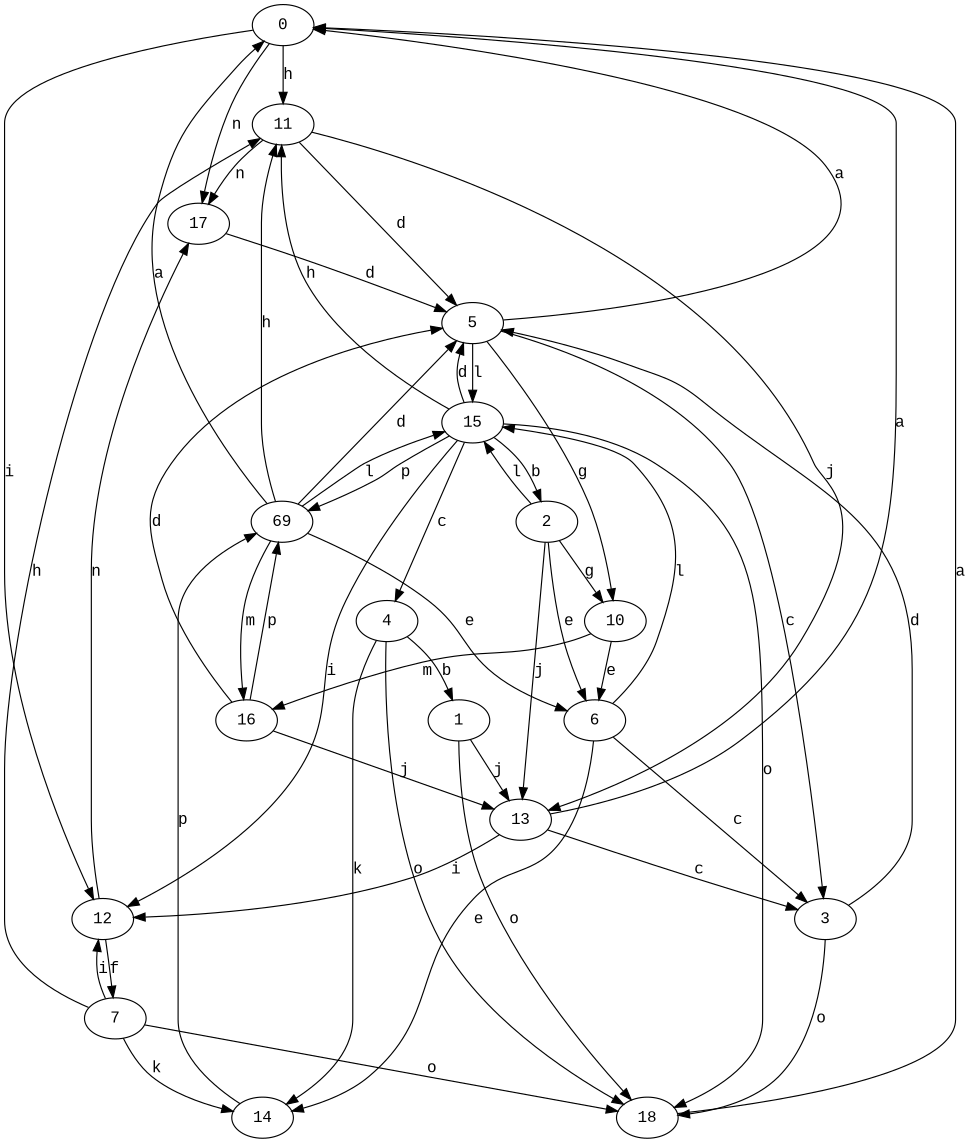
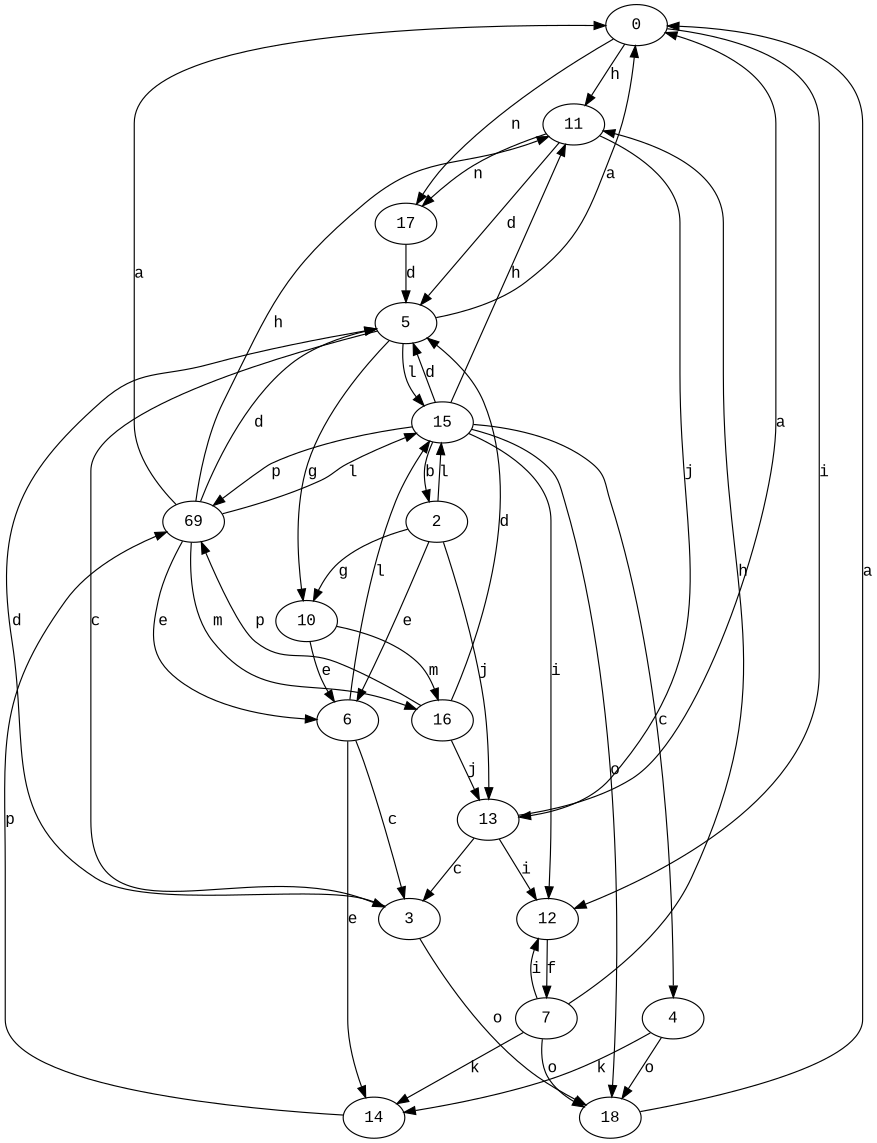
(91, 568) -> none
(459, 720) -> none
